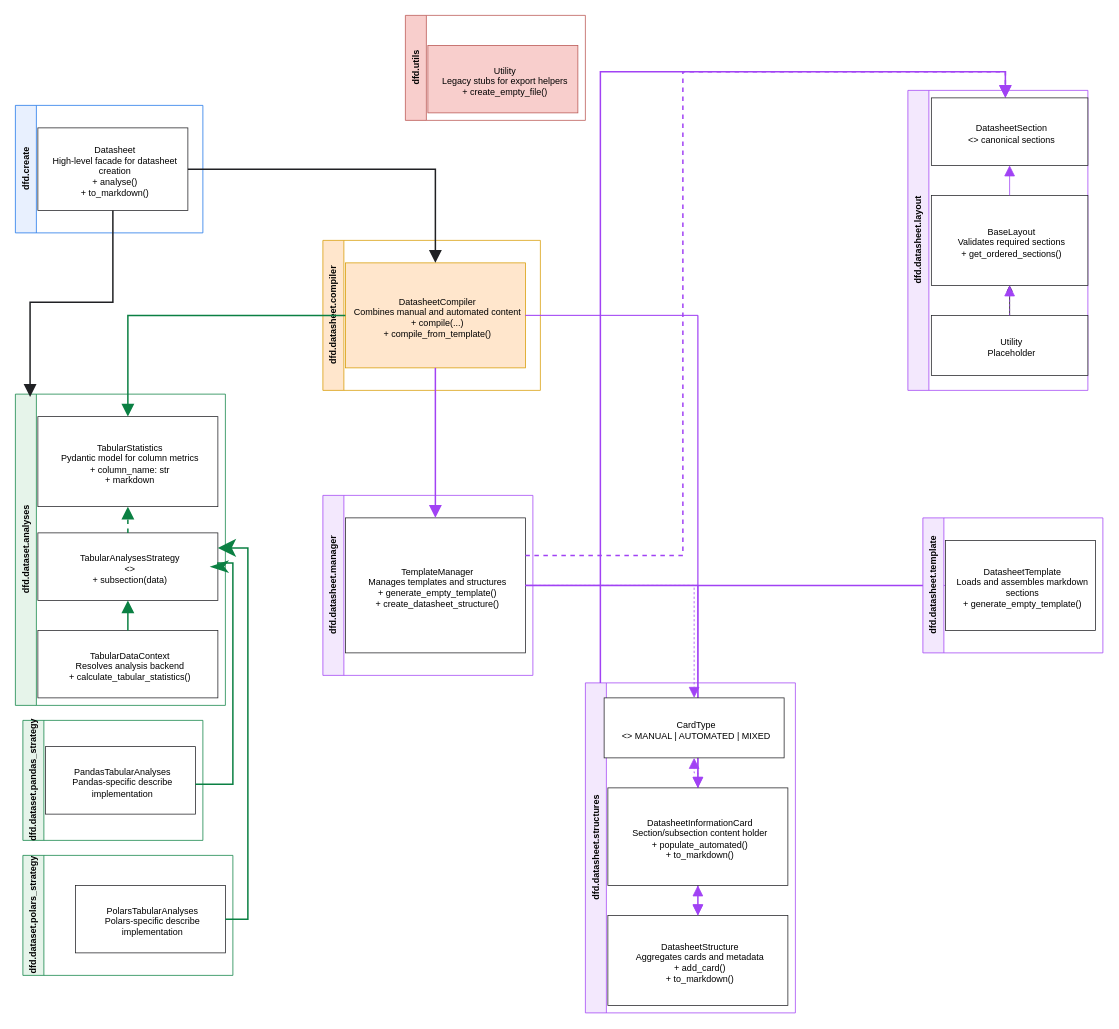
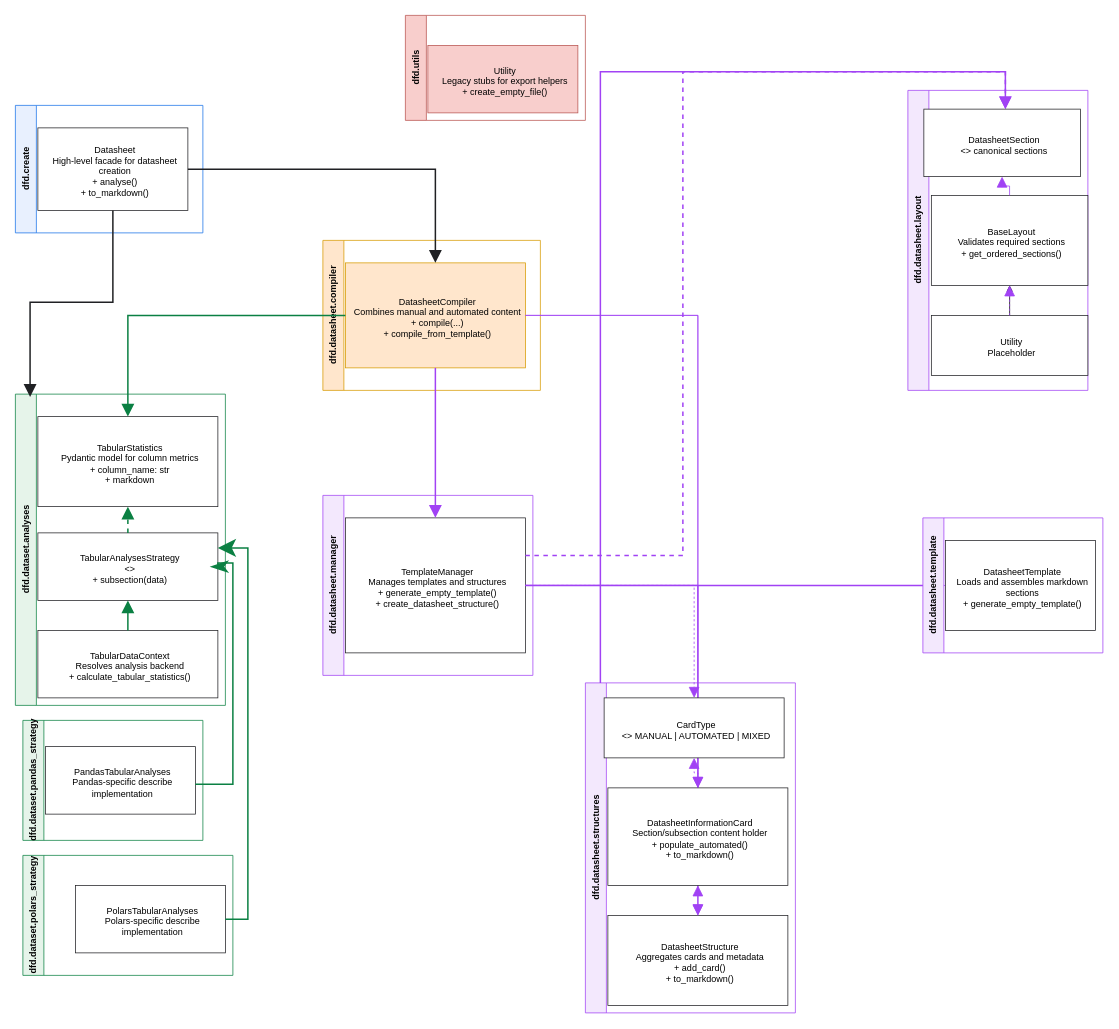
(1010, 132) -> (1002, 143)
